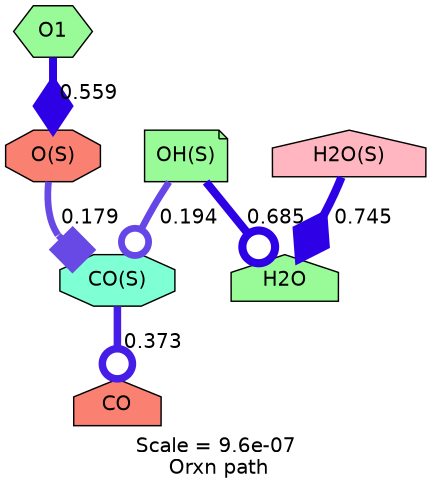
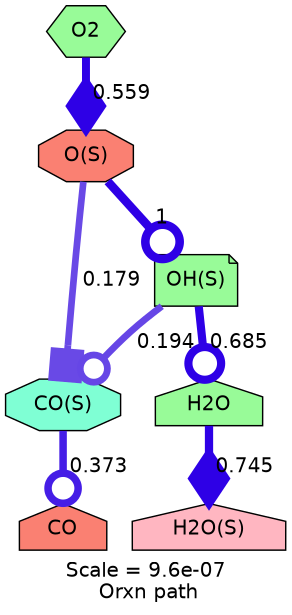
(53, 31) -> (86, 31)
(333, 197) -> (209, 440)
none -> (129, 205)
